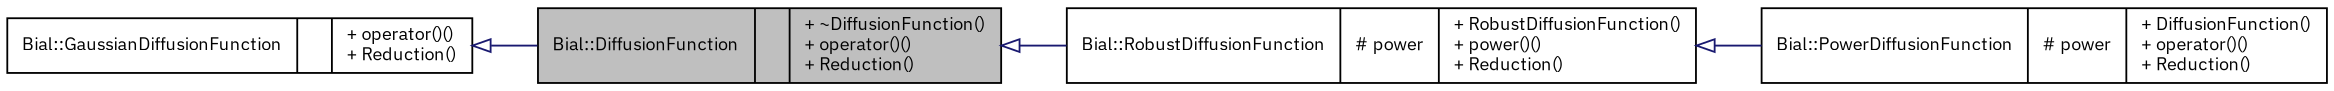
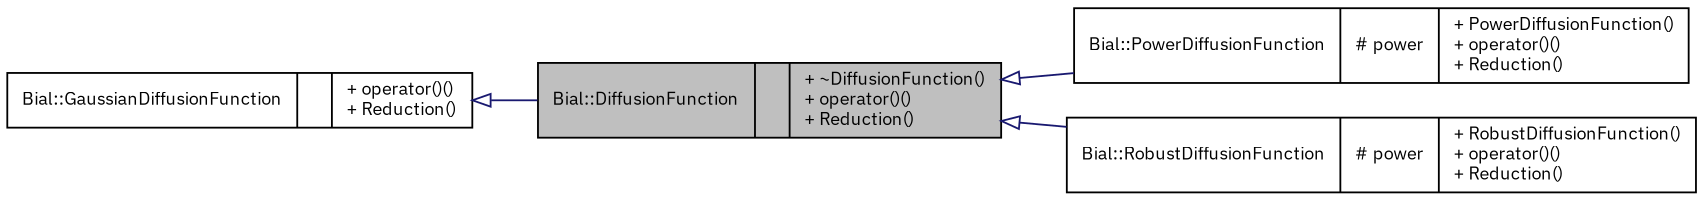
(2227, 25) -> (1564, 25)
(1498, 45) -> (1507, 154)
(1738, 46) -> (1047, 76)
